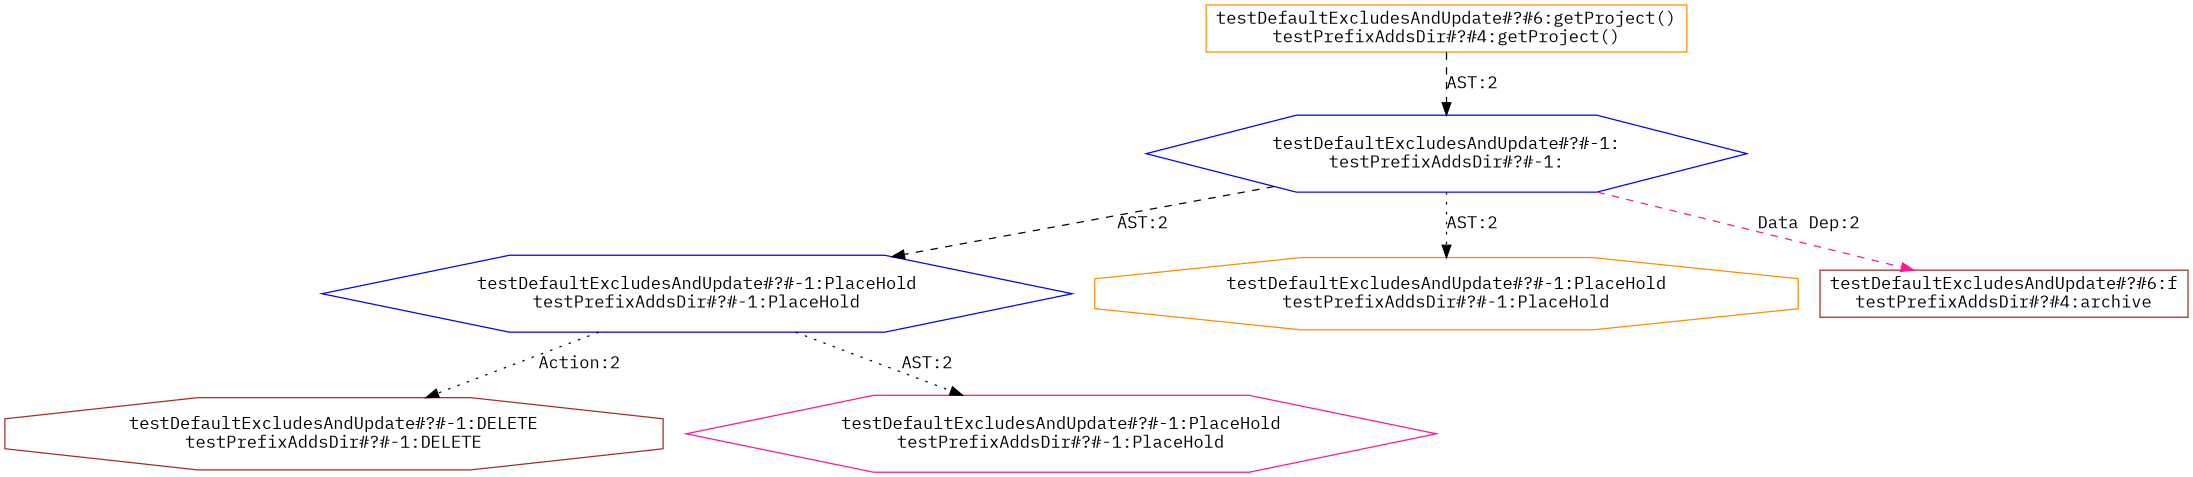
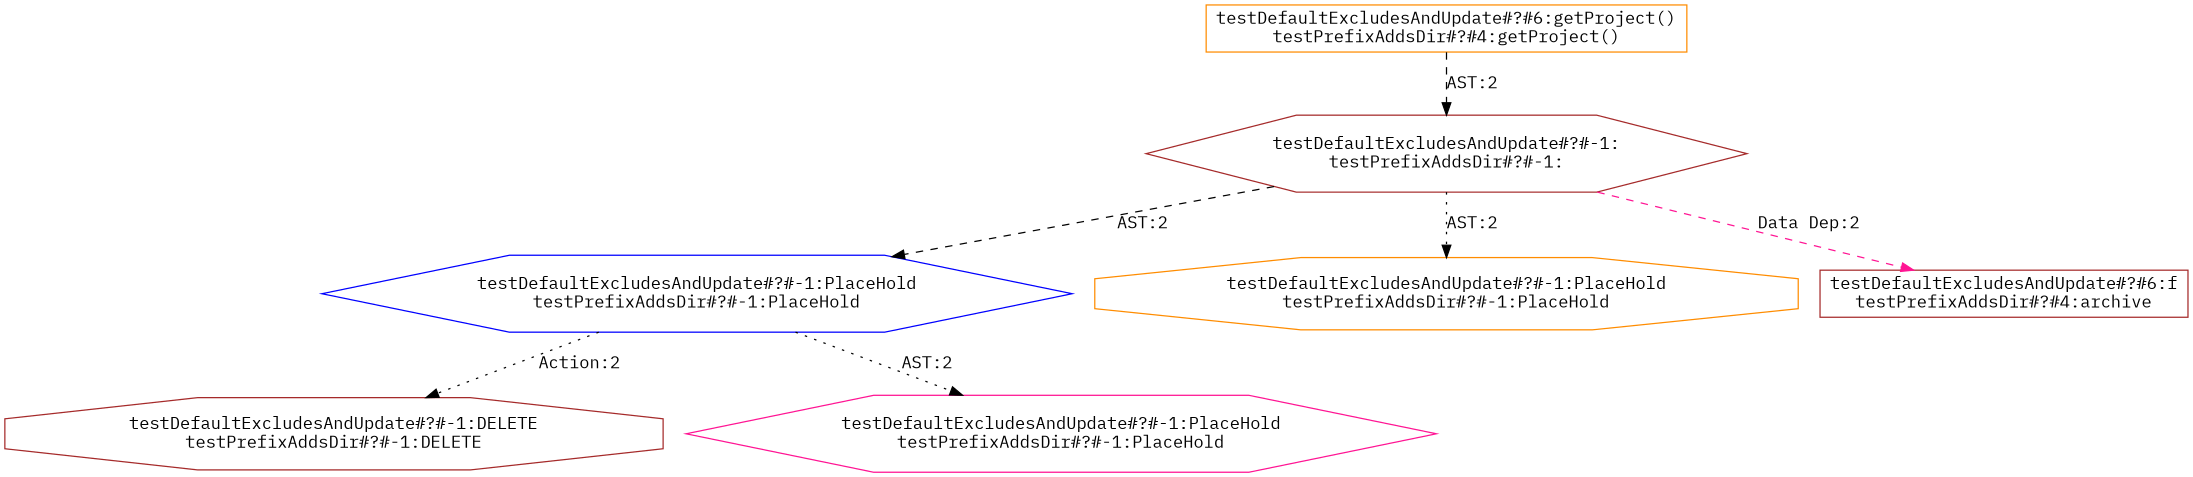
(1447, 154) -> (1447, 154)
